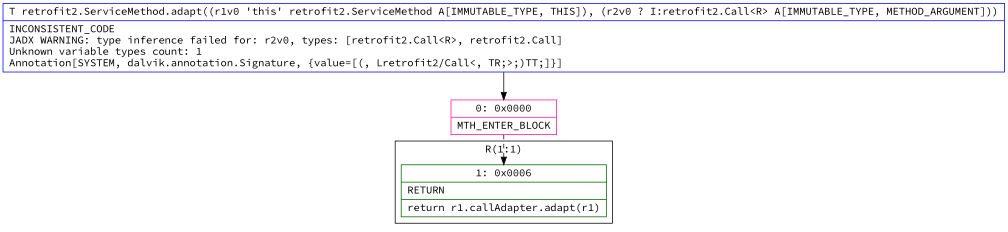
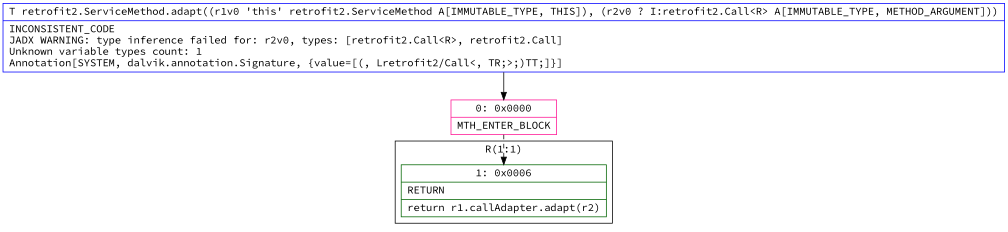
(504, 208) -> (504, 208)
